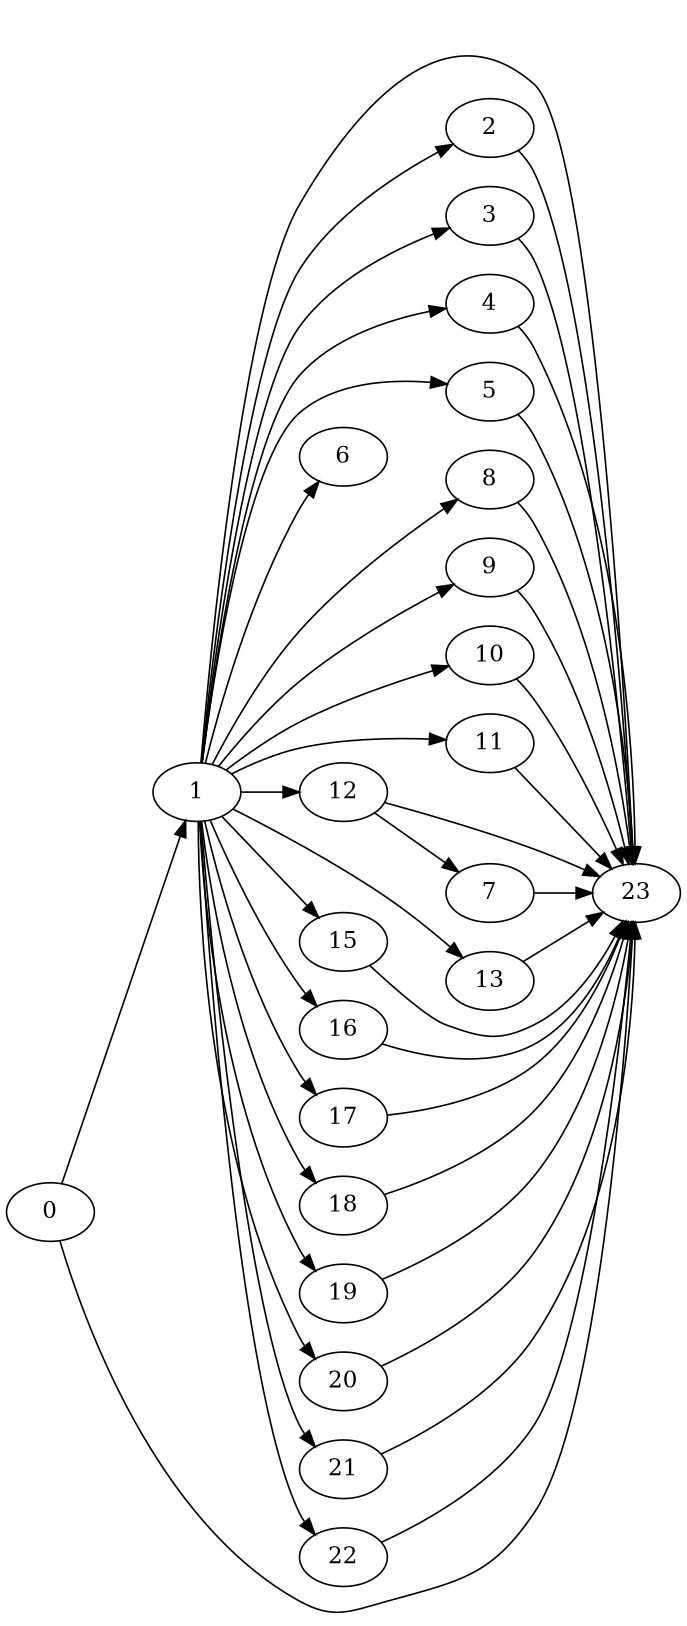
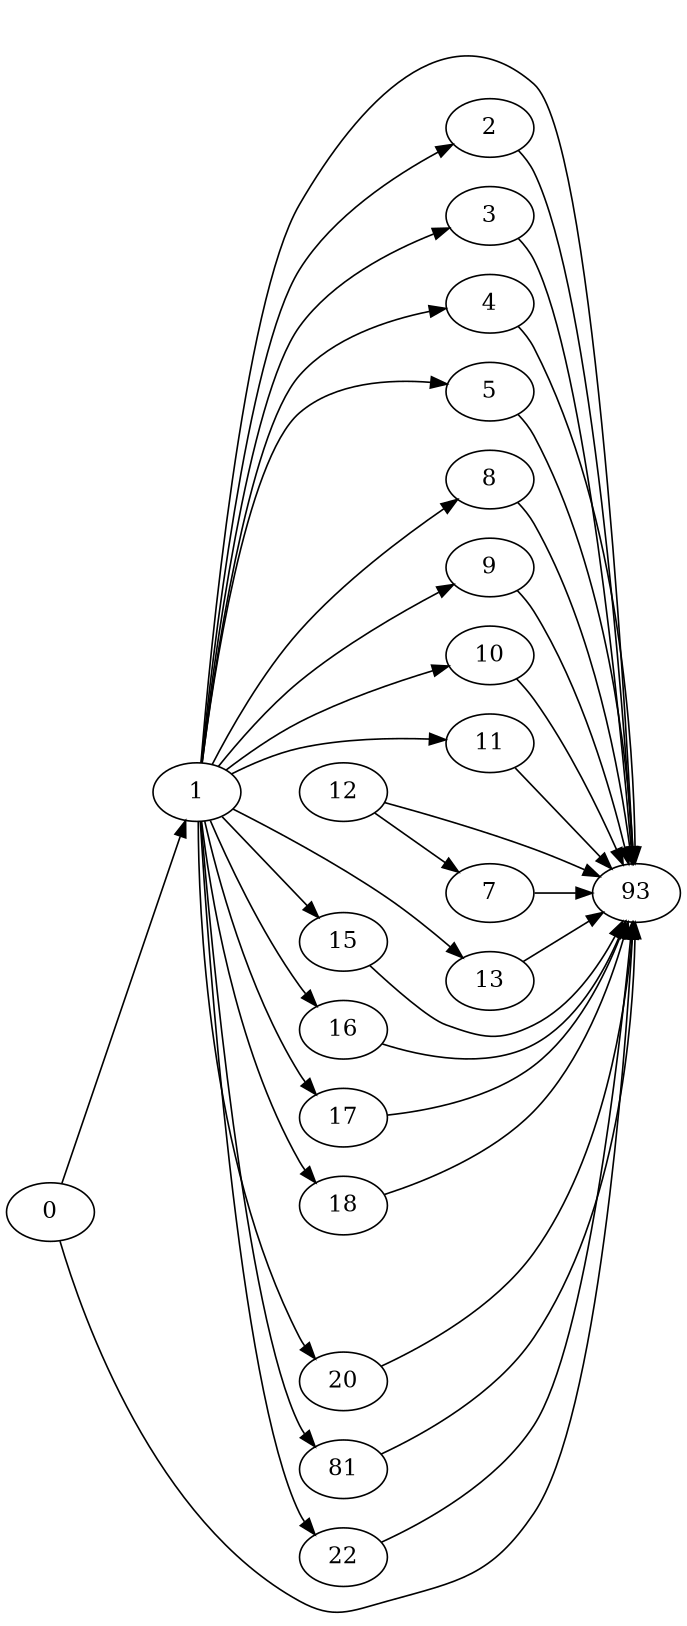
(343, 457) -> none
(262, 792) -> none
(636, 893) -> (636, 893)
(343, 1293) -> none
(343, 1469) -> (343, 1469)
